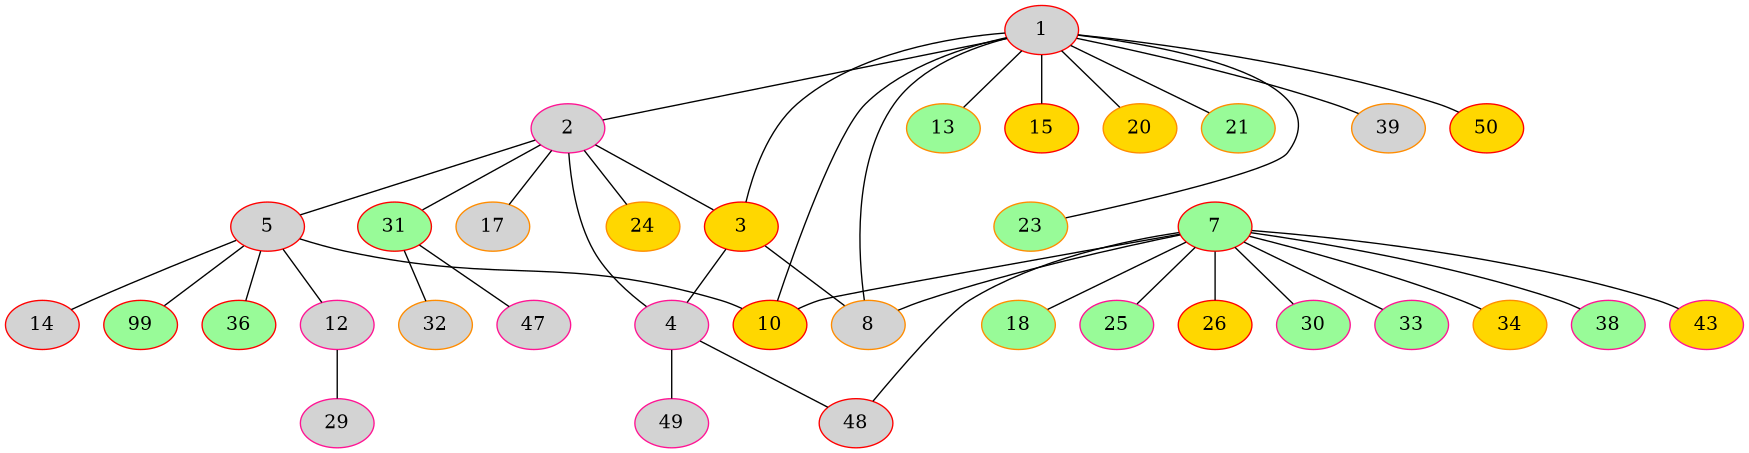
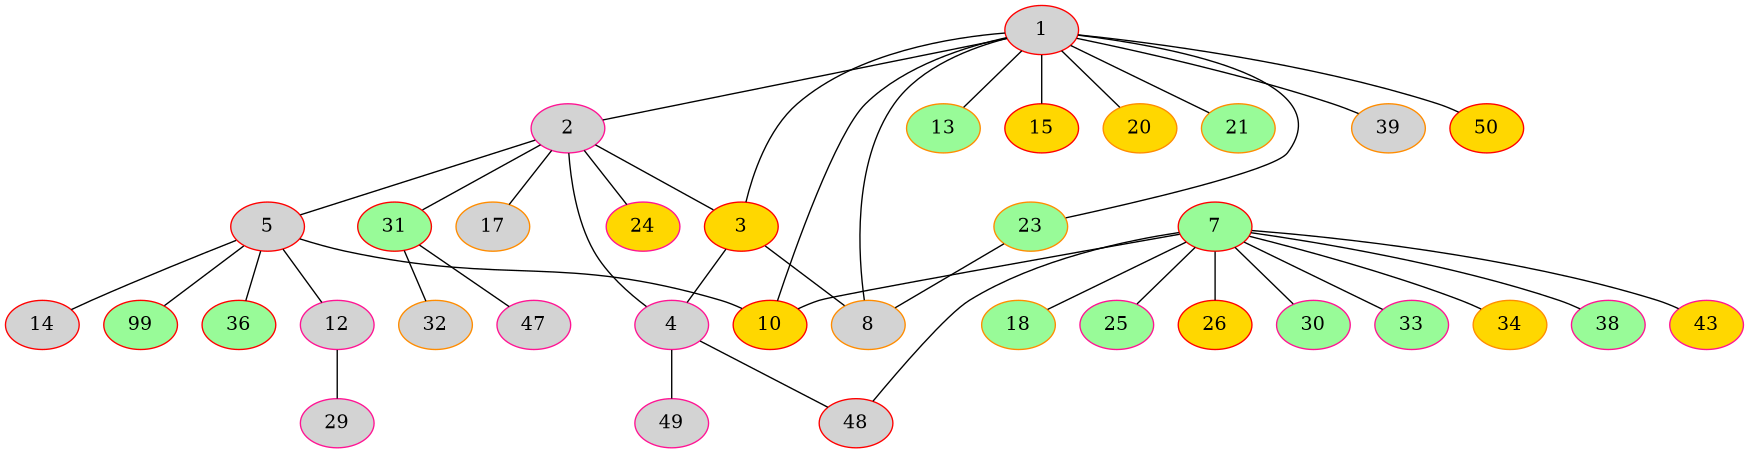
(643, 227) -> (643, 227)
(981, 283) -> (928, 289)
